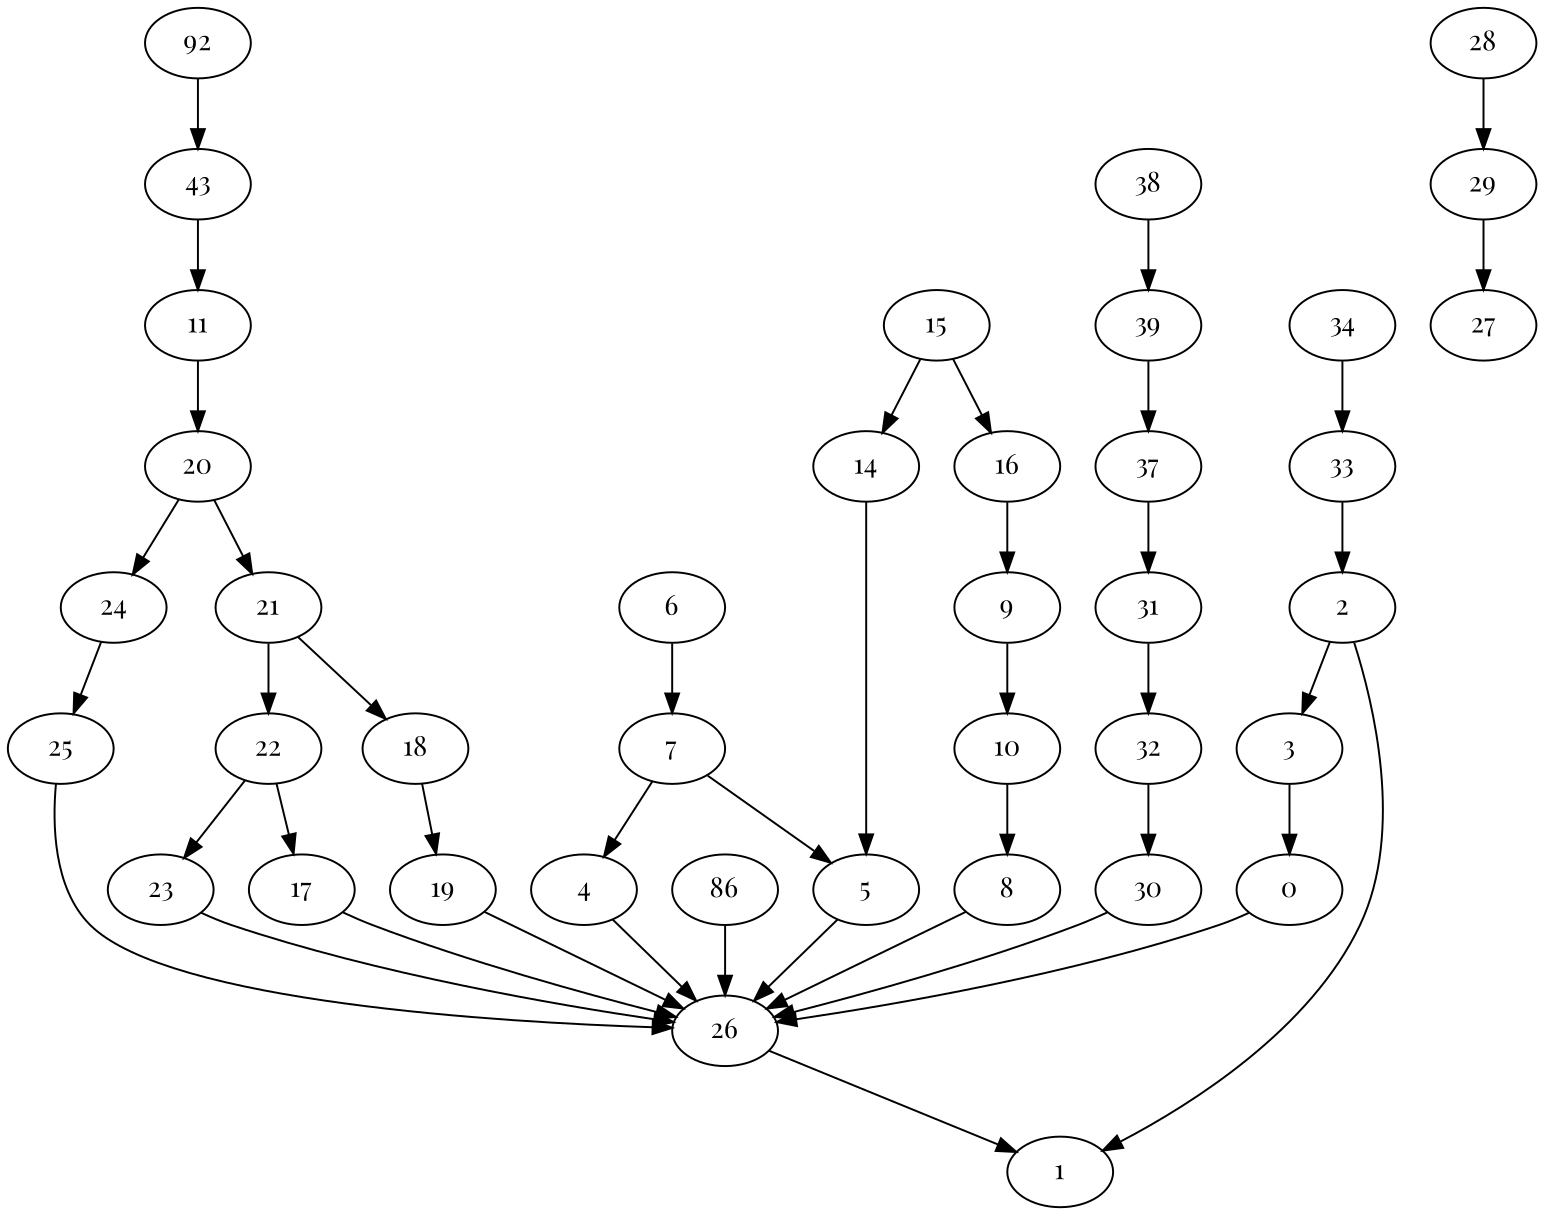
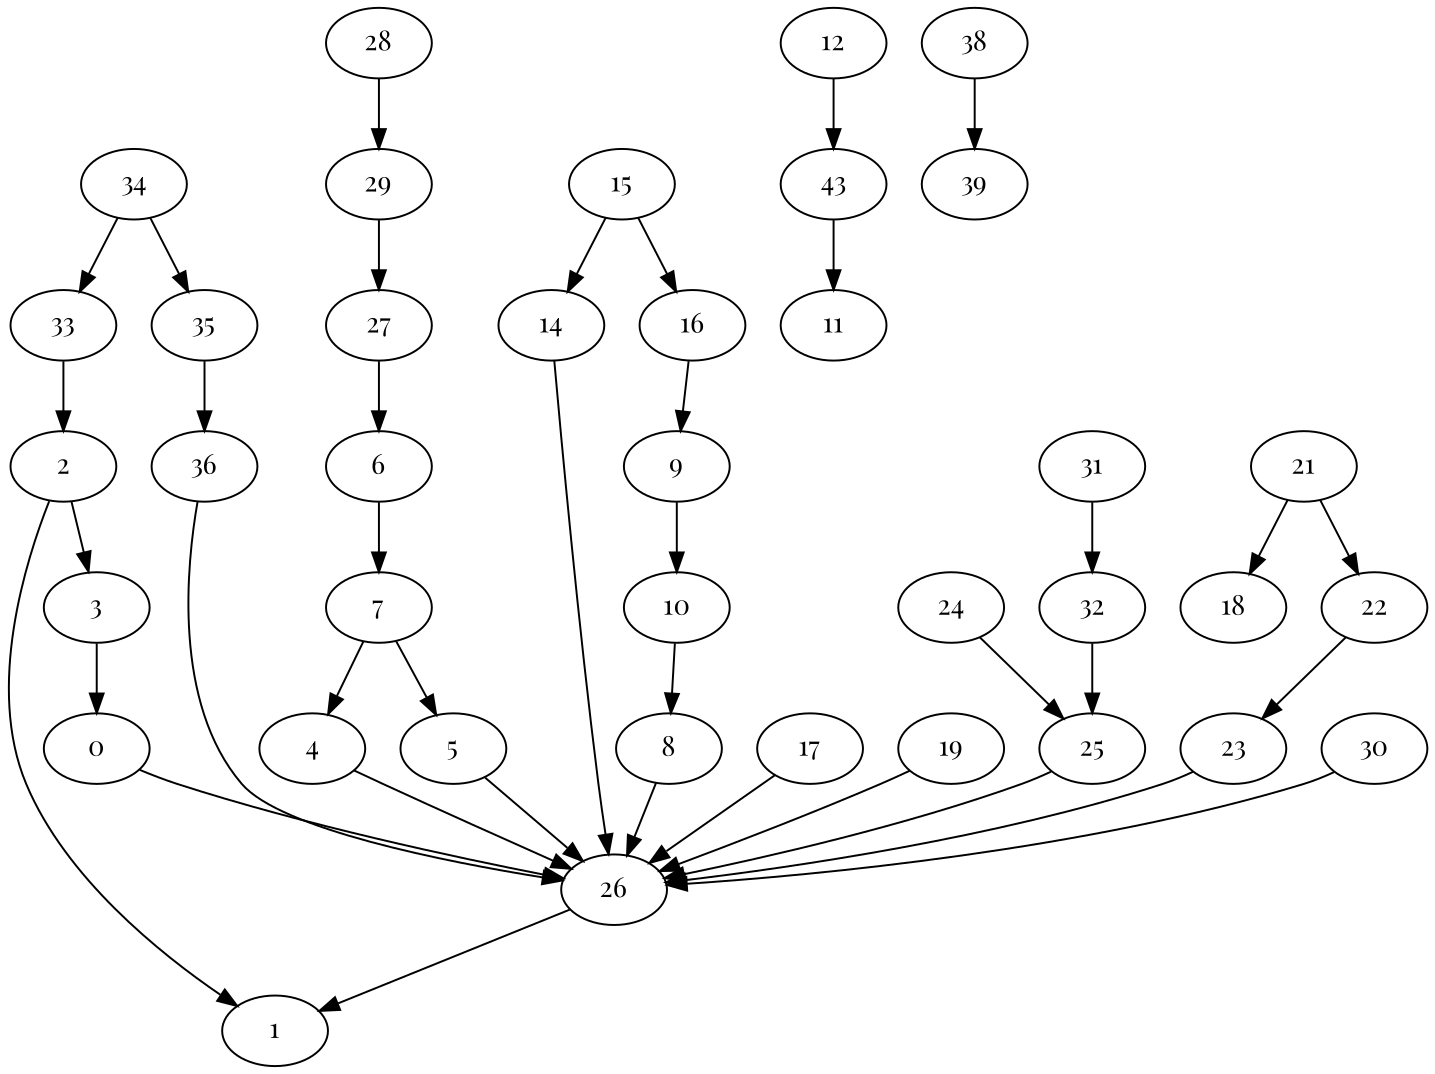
(198, 43) -> (834, 43)
none -> (205, 325)
none -> (379, 386)
(198, 466) -> none
(1148, 466) -> none
(866, 668) -> (577, 598)
(283, 809) -> none
(427, 809) -> none
(1148, 810) -> (1092, 668)
(725, 890) -> (205, 466)
